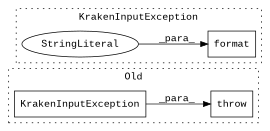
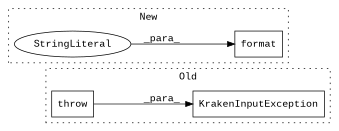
(139, 17) -> (148, 17)
(175, 104) -> (140, 104)
